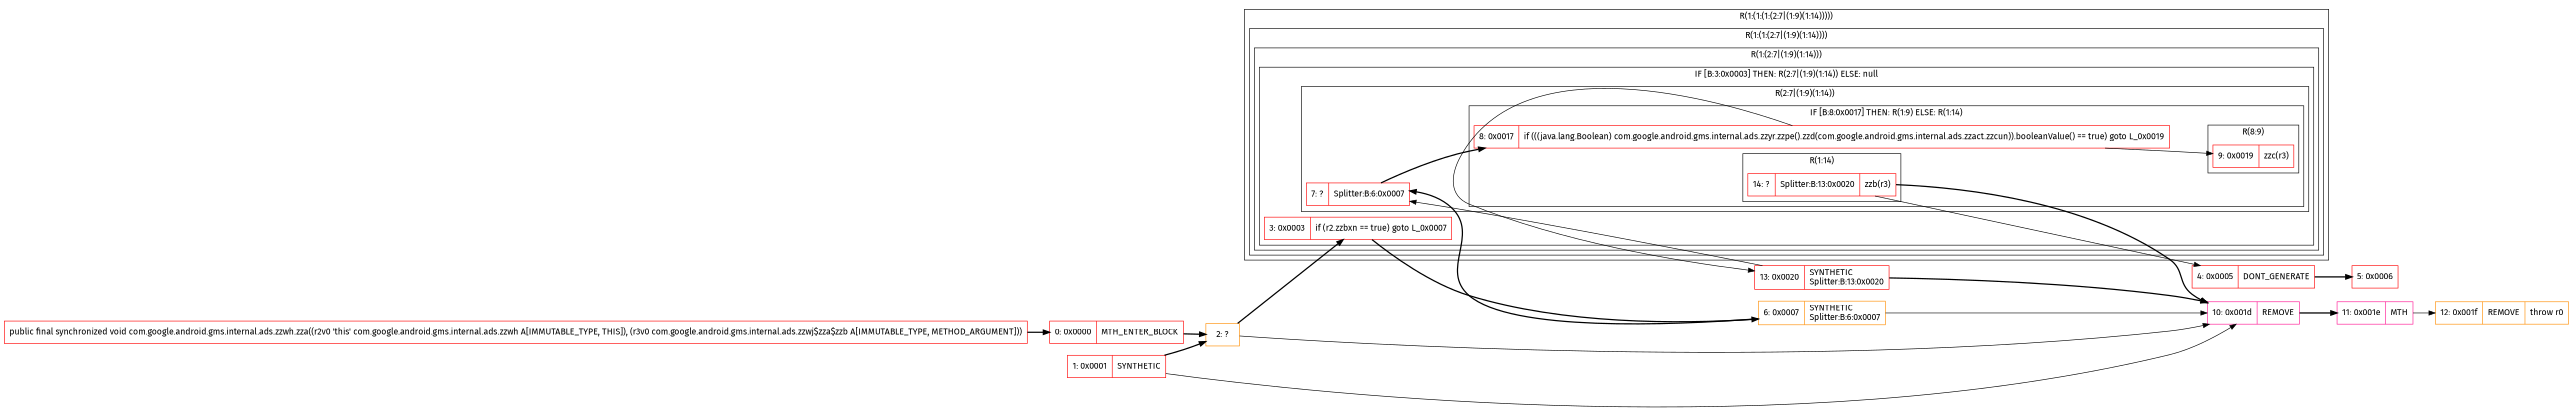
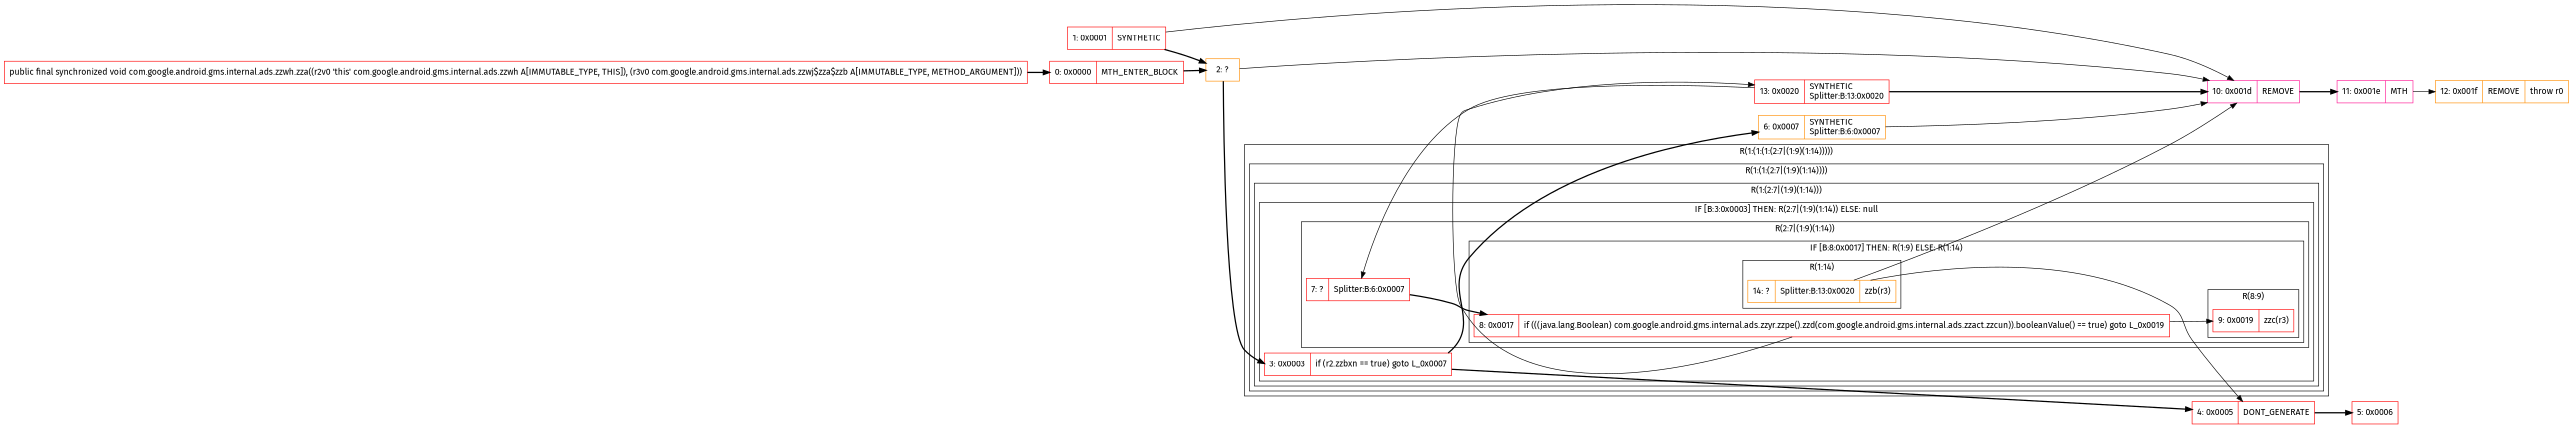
(1822, 185) -> (1822, 291)
(2080, 216) -> (2038, 207)
(1545, 319) -> none
none -> (1819, 389)
